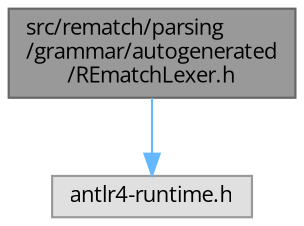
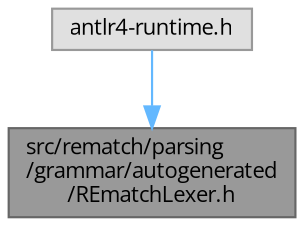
(152, 126) -> (152, 78)
